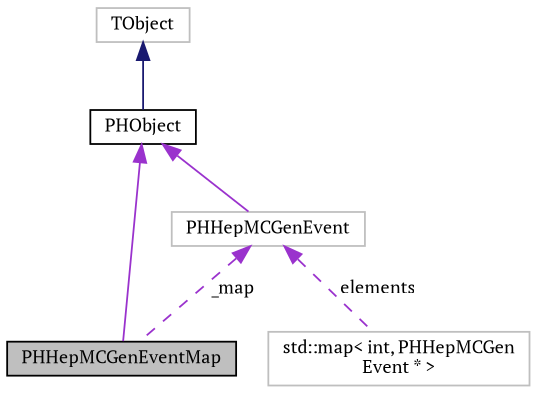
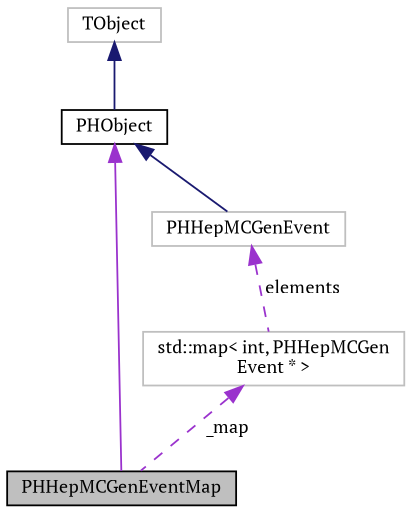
(213, 184) -> (189, 183)
(188, 300) -> (185, 434)
